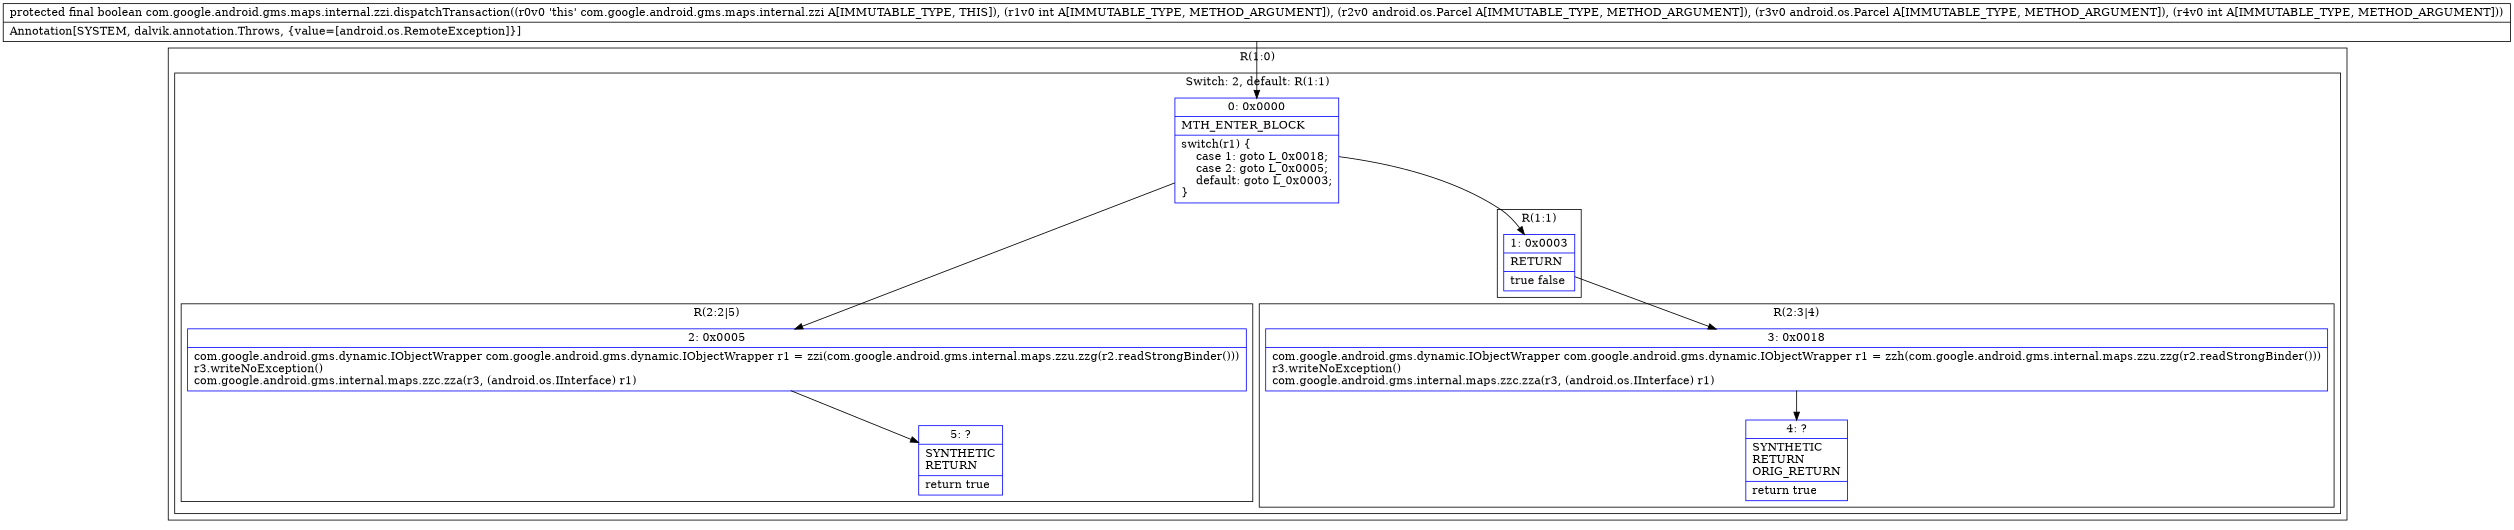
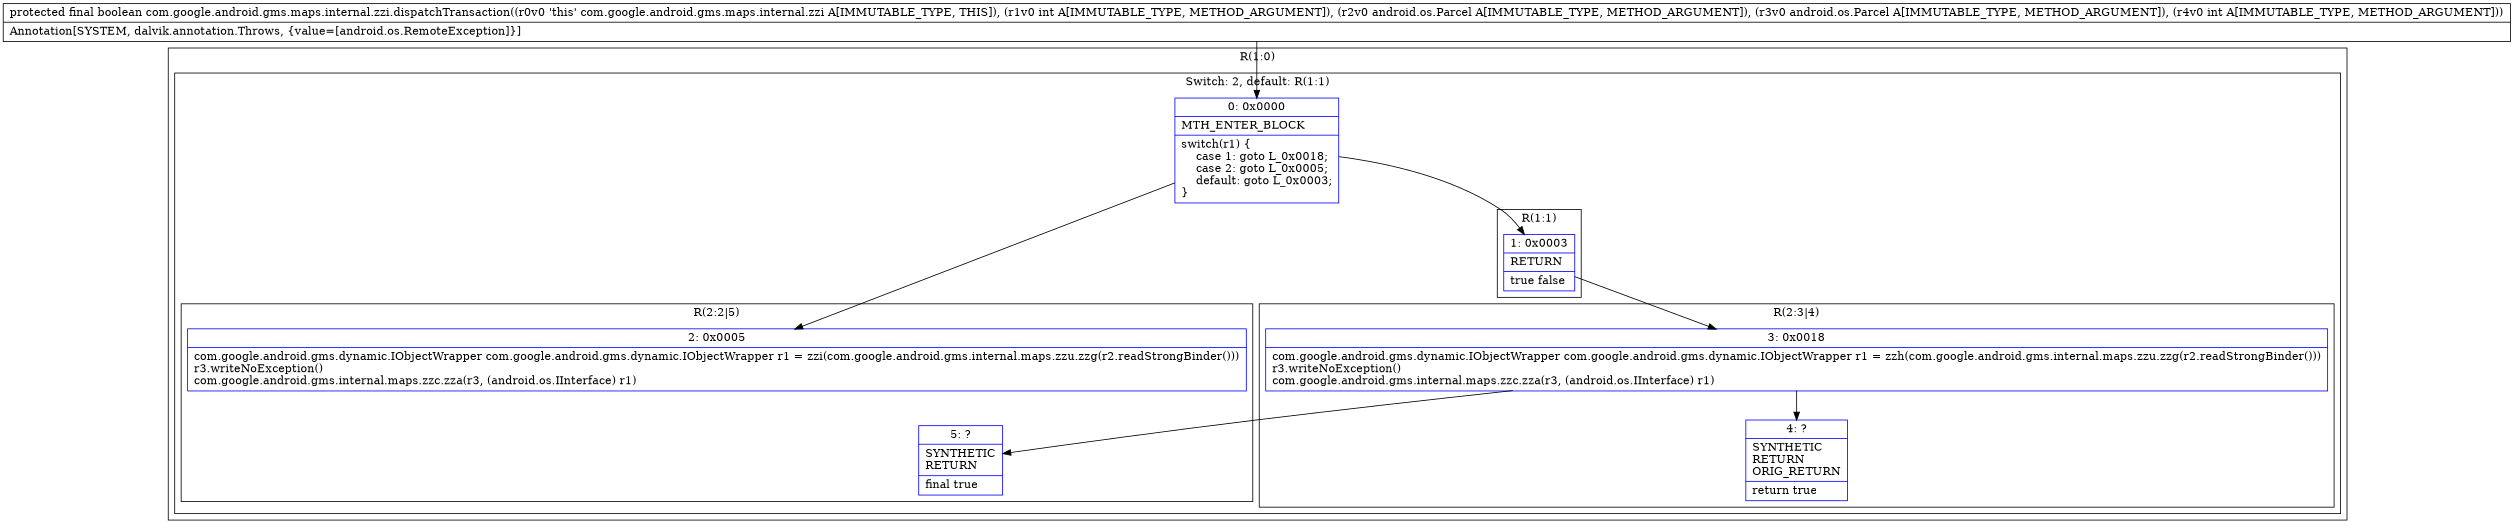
(851, 415) -> (1274, 418)
(958, 485) -> (952, 485)
